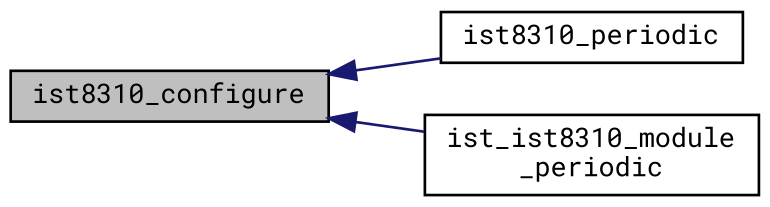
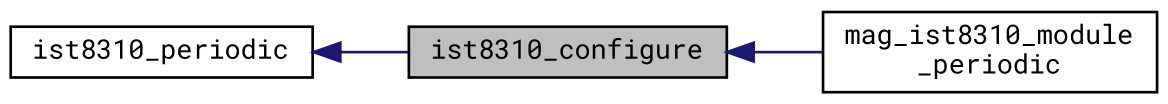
(398, 64) -> (375, 52)
(592, 155) -> (990, 52)
